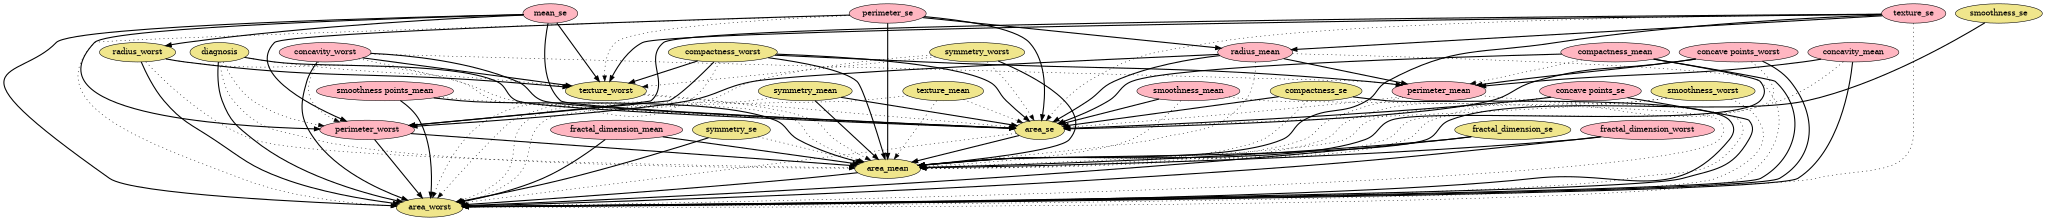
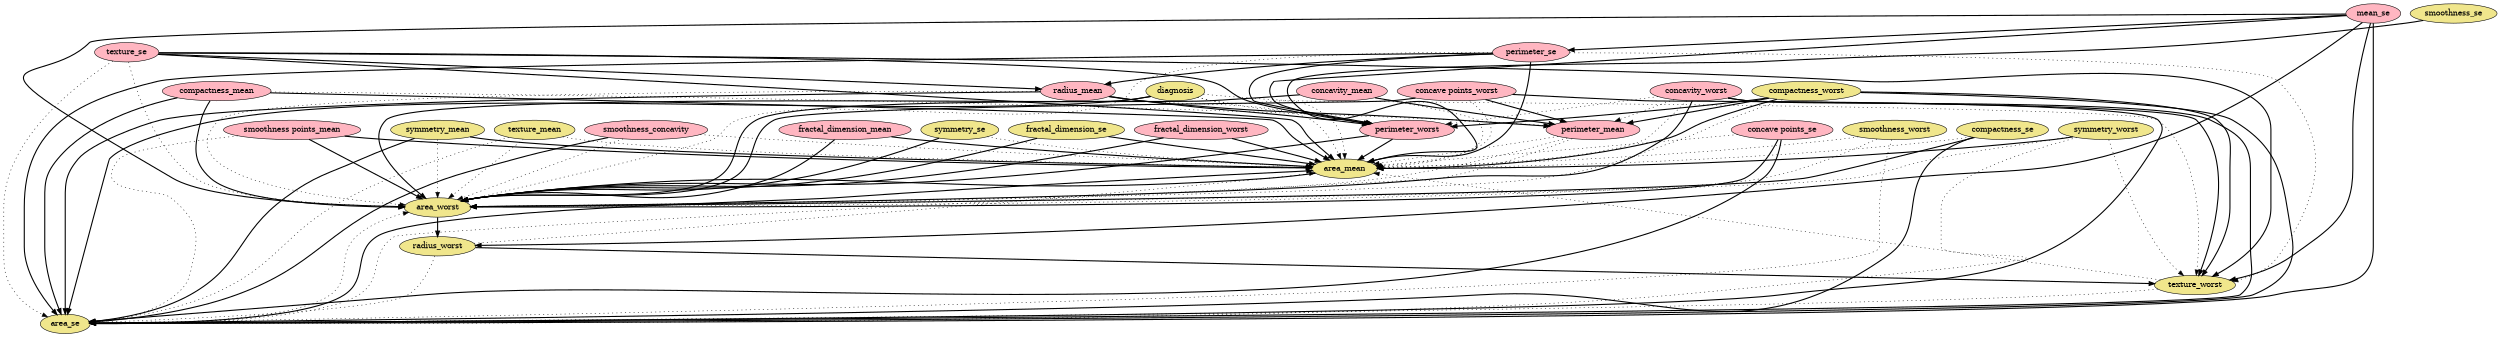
none -> (1960, 33)
(1188, 91) -> (646, 130)
(249, 163) -> (438, 226)
